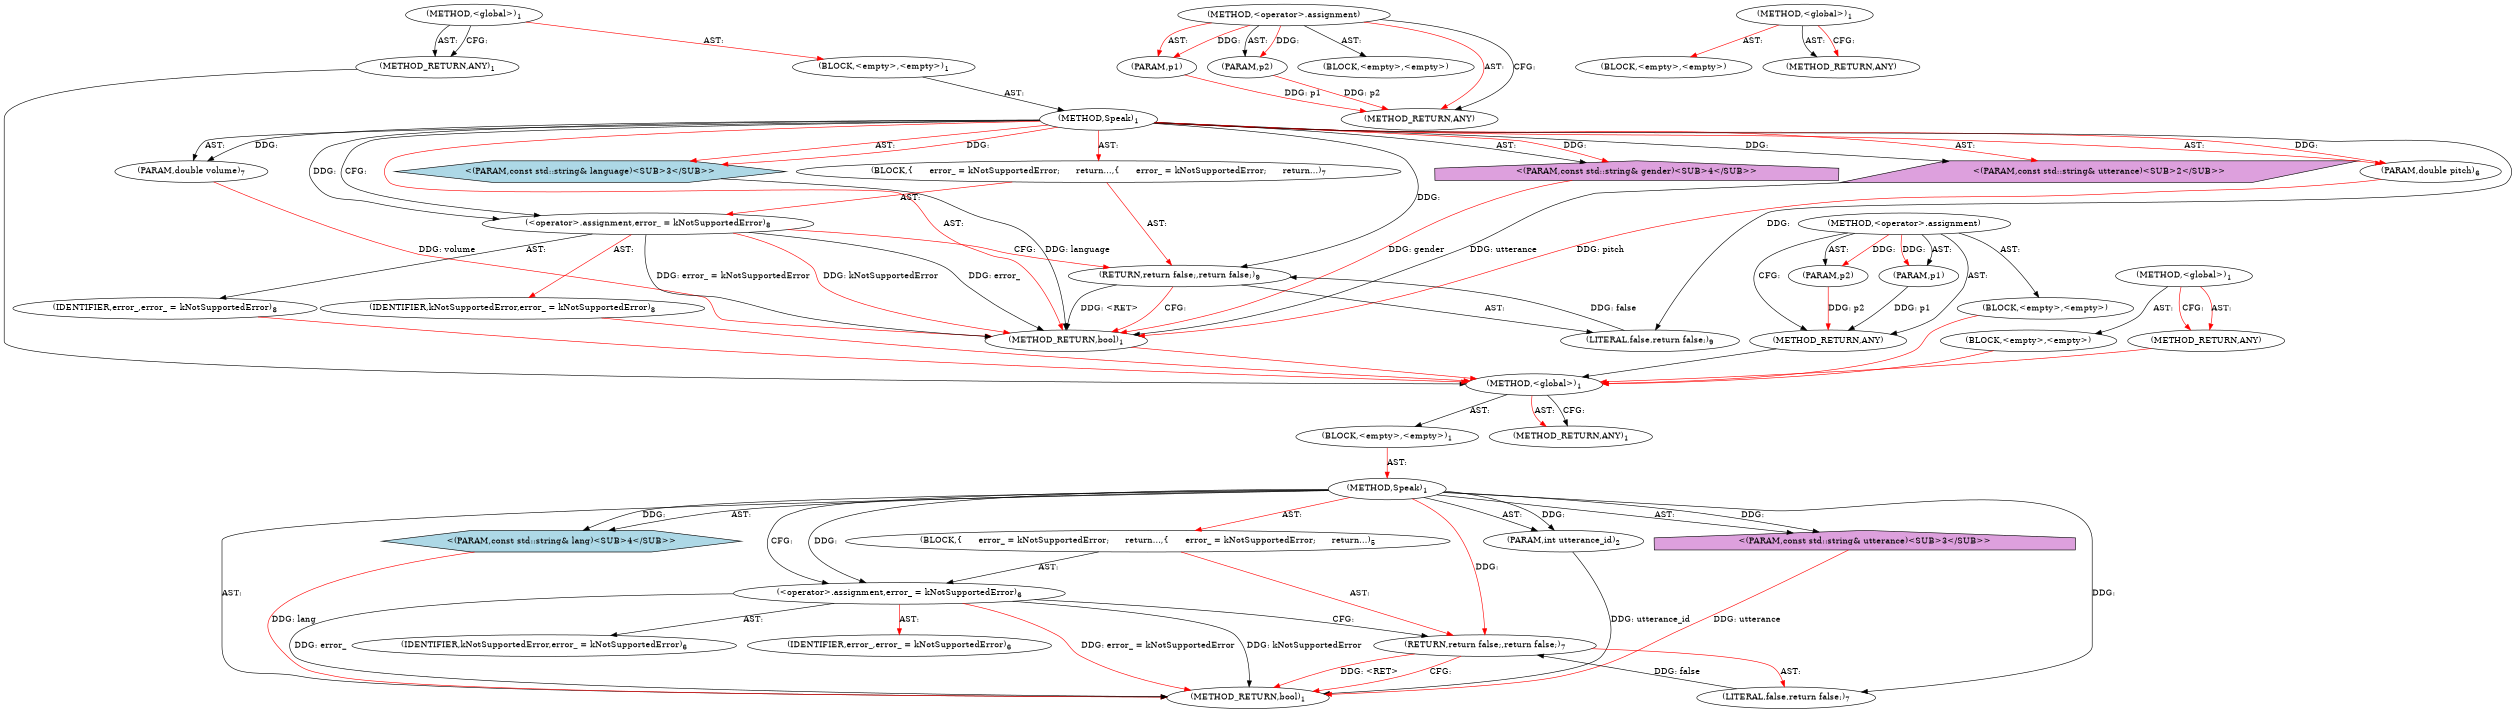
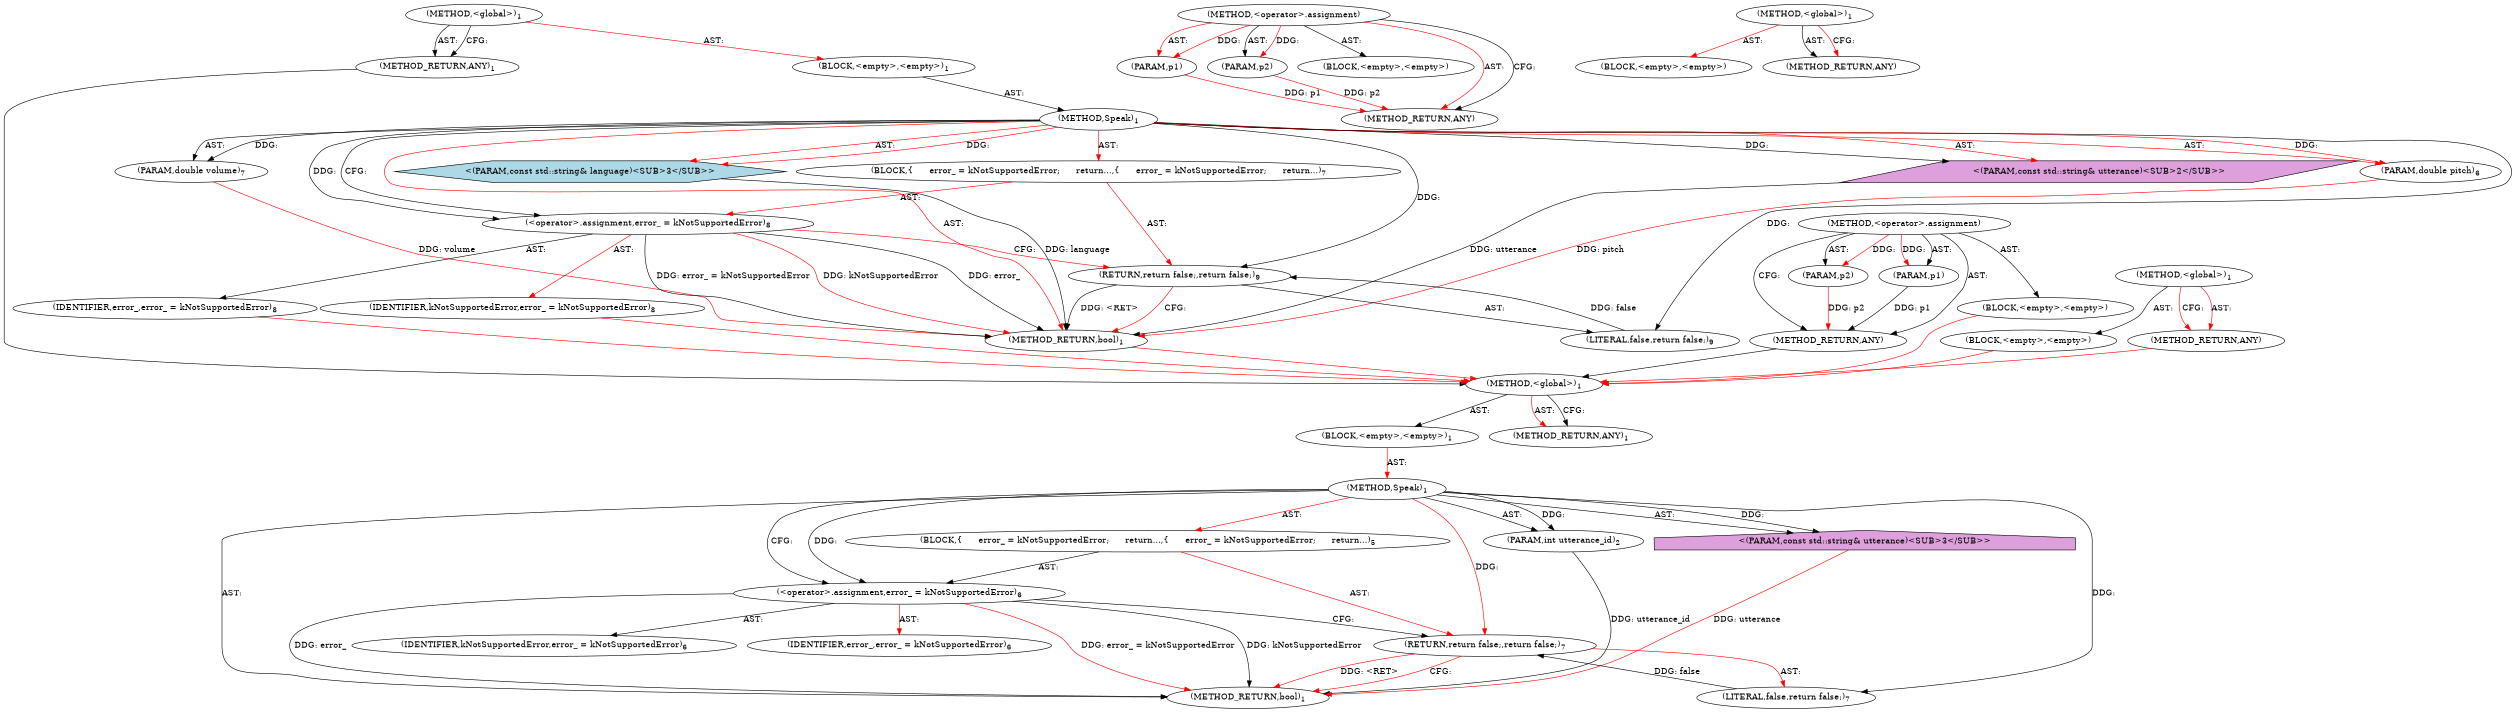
(1637, 172) -> none
(562, 541) -> none
